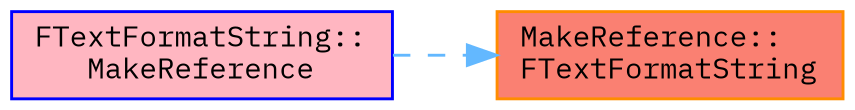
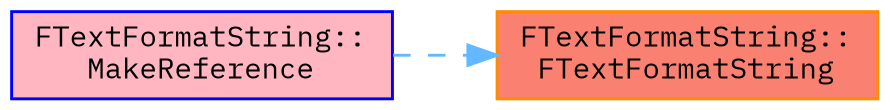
(670, 55) -> (687, 55)
